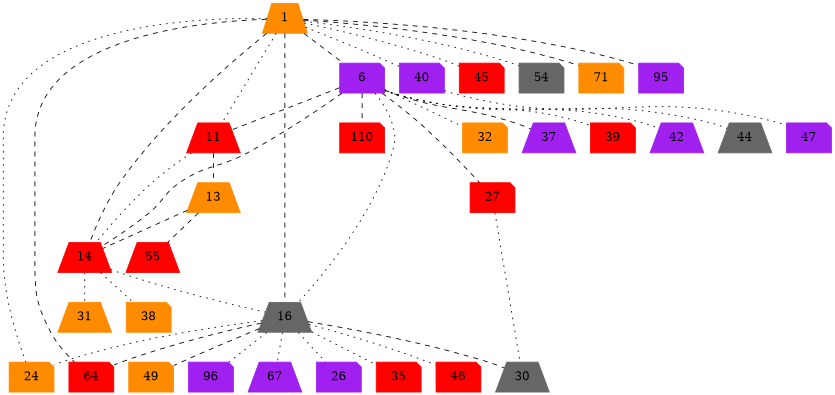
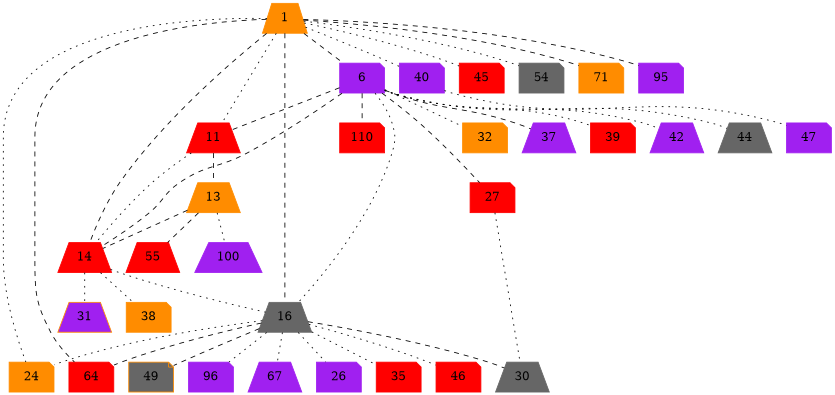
none -> (228, 257)
(85, 317) -> (85, 317)
(151, 377) -> (151, 377)
